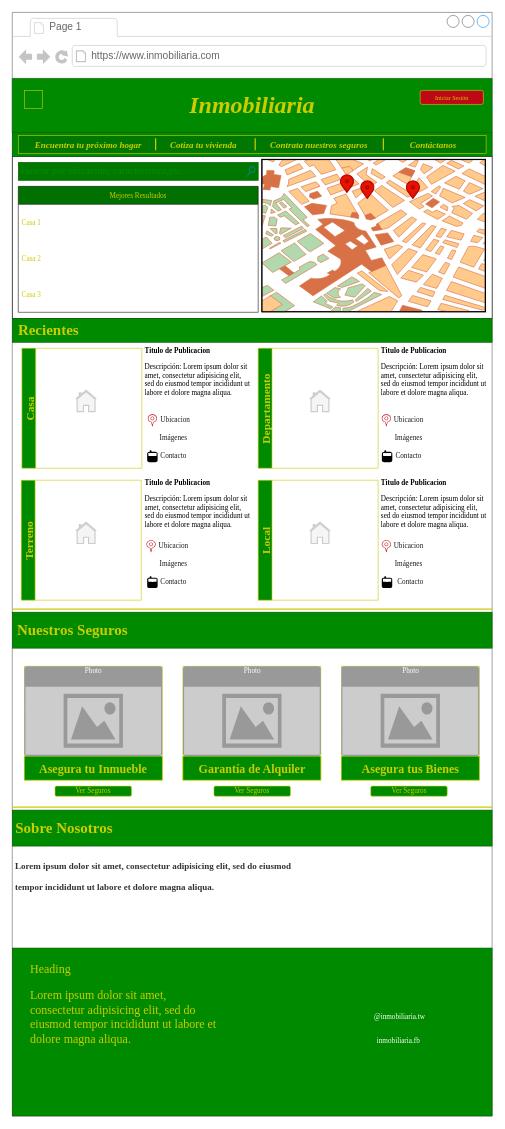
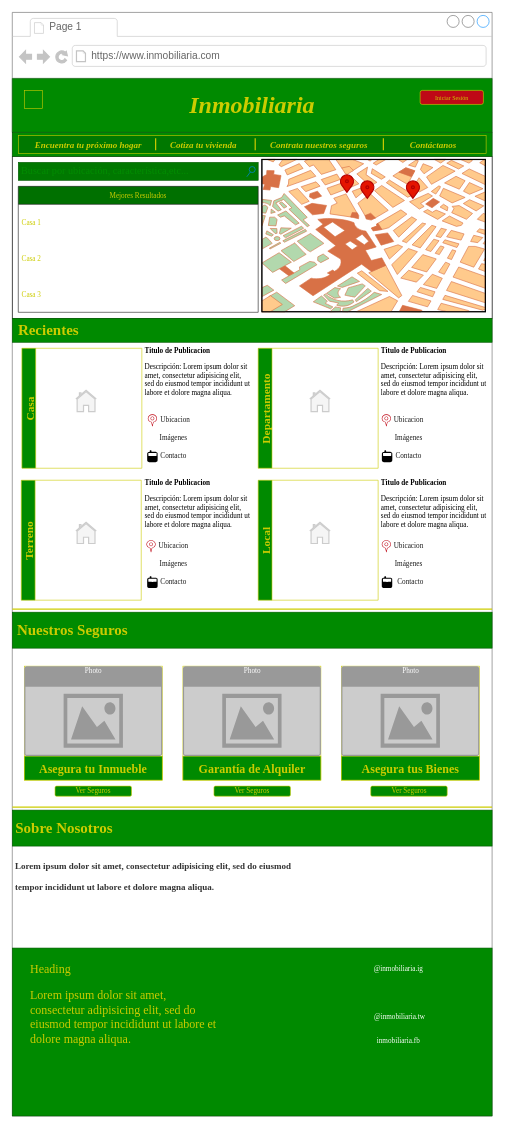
none -> (399, 969)
